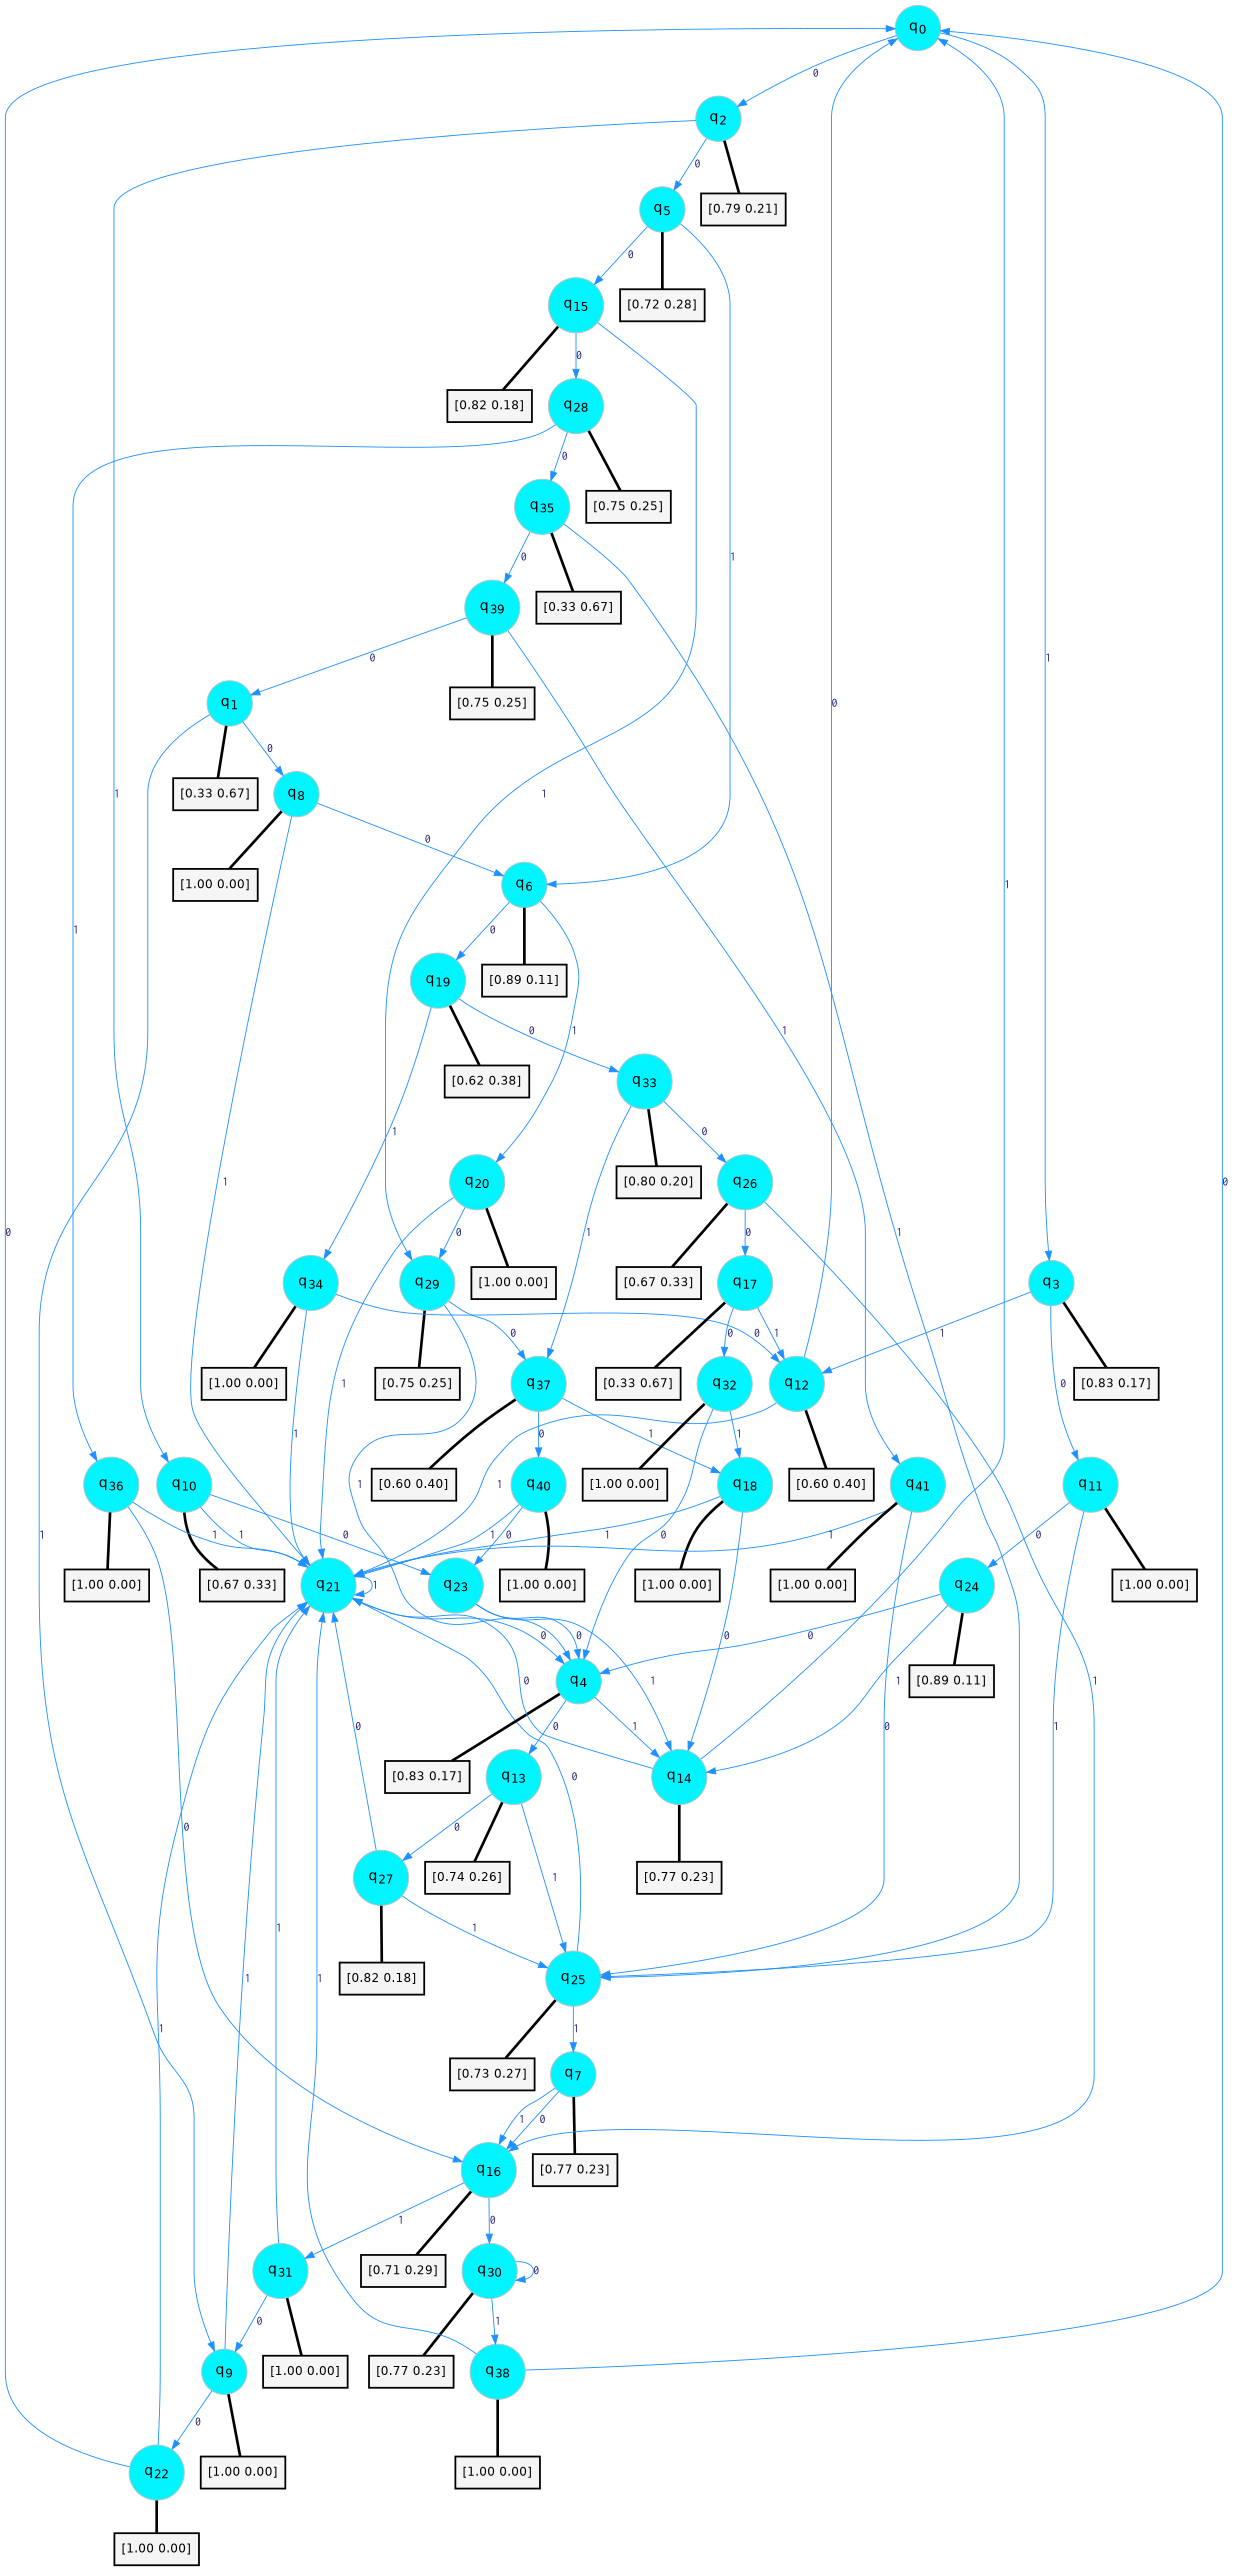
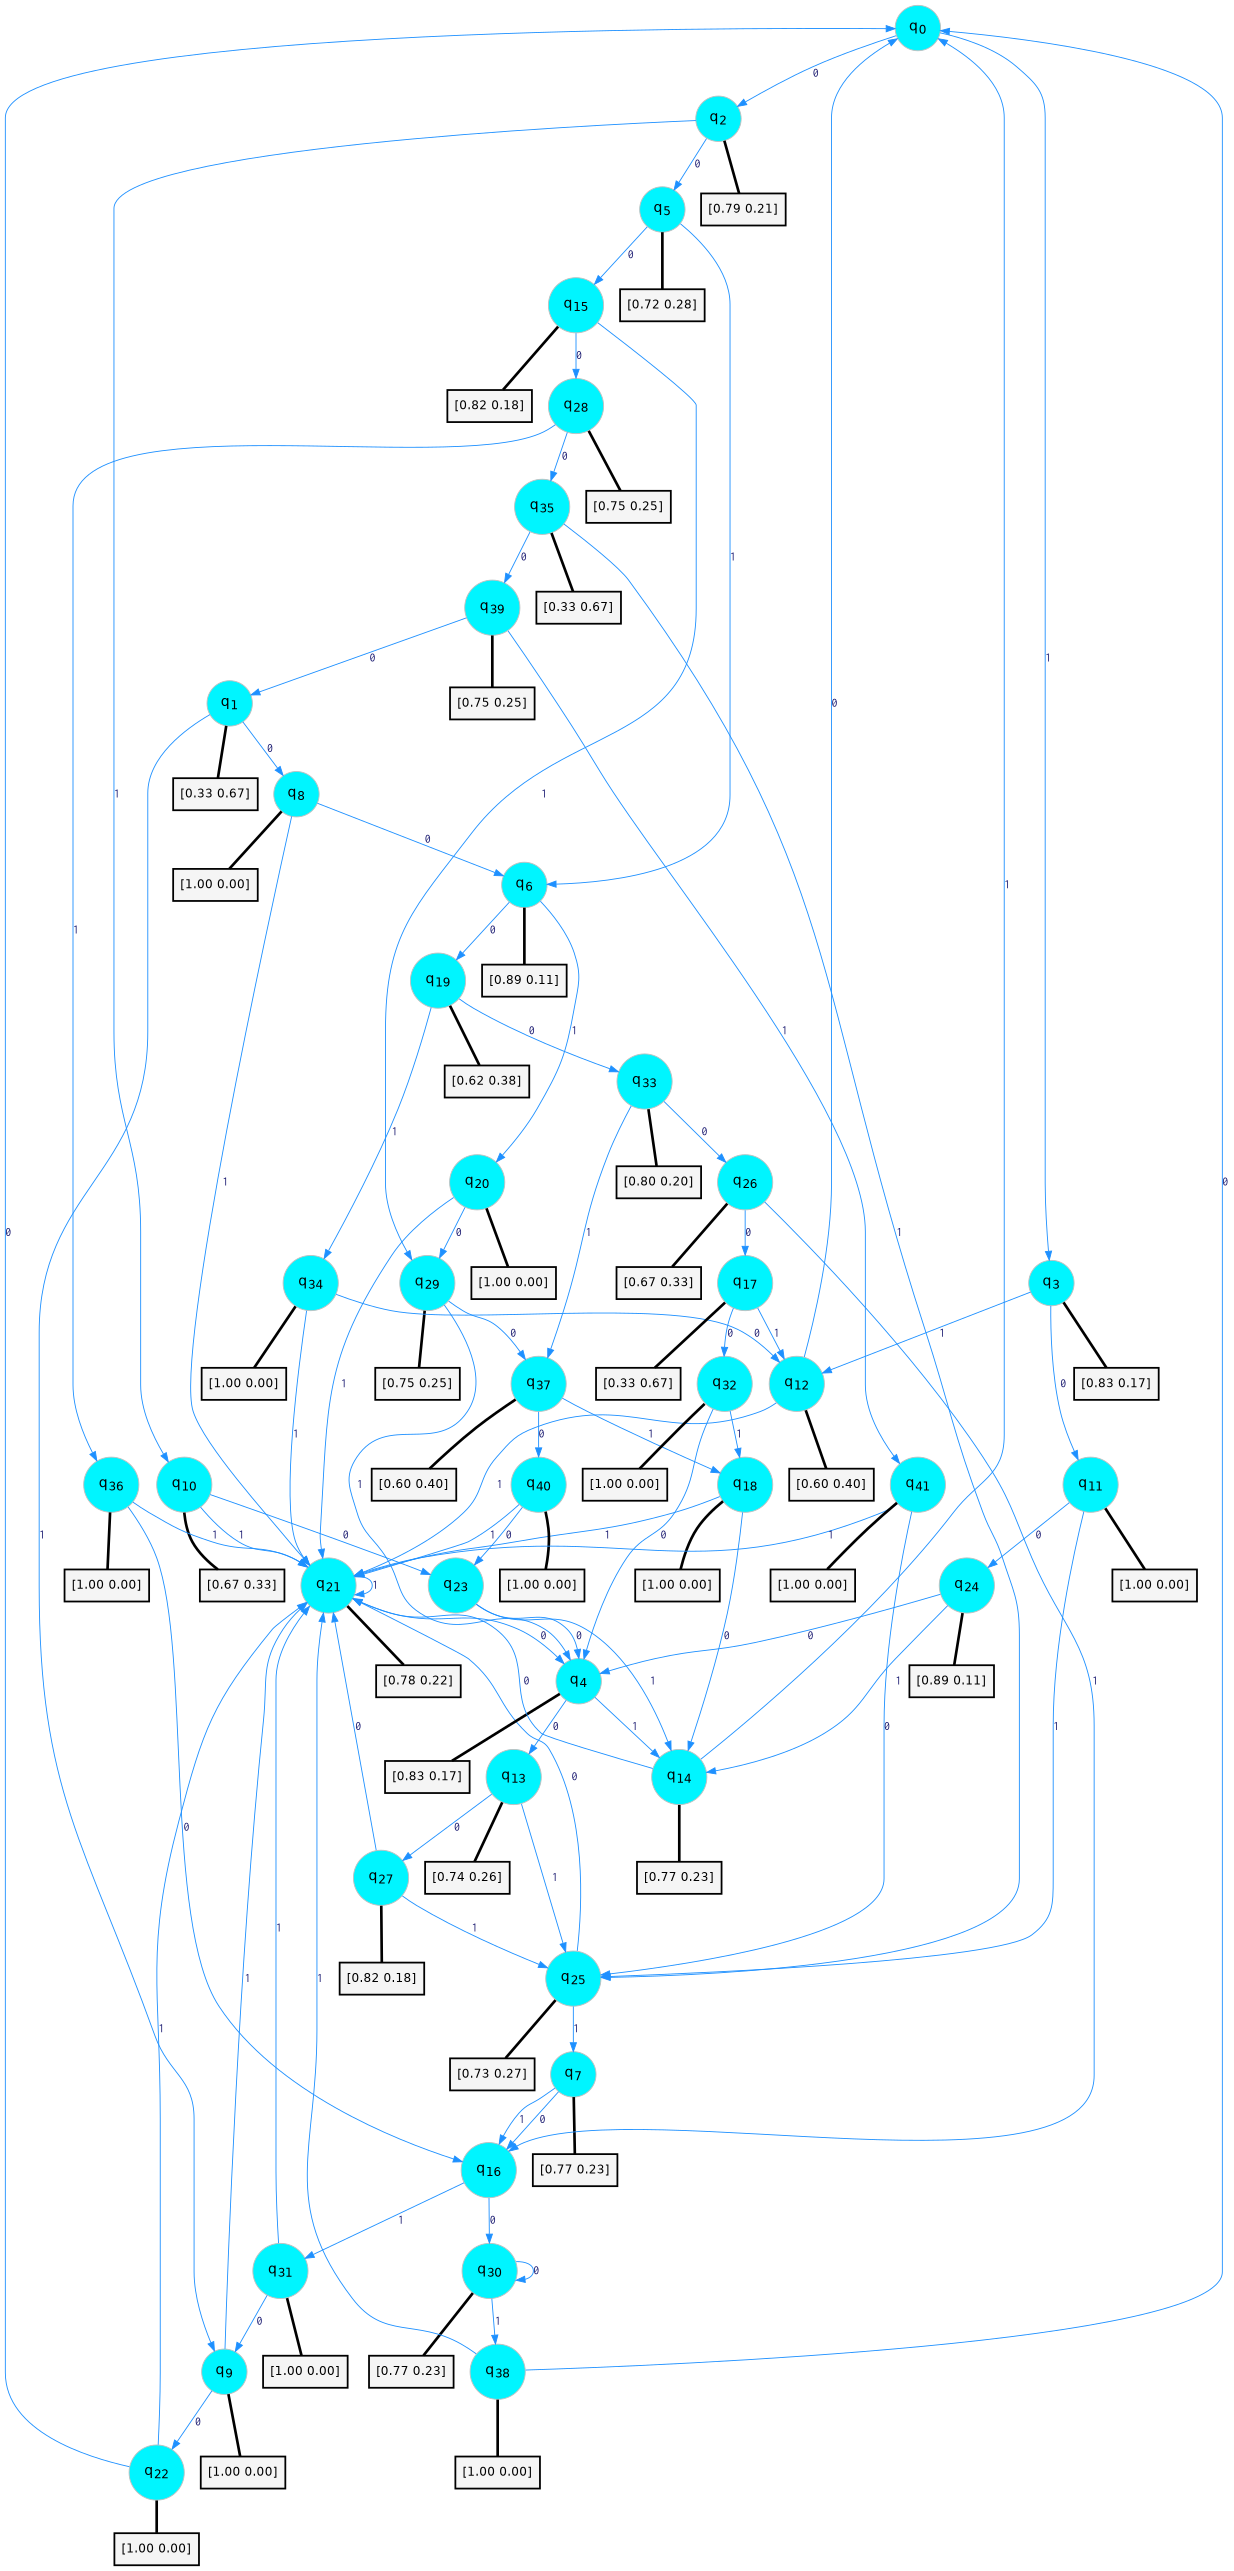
none -> (418, 1681)
(403, 2271) -> none
